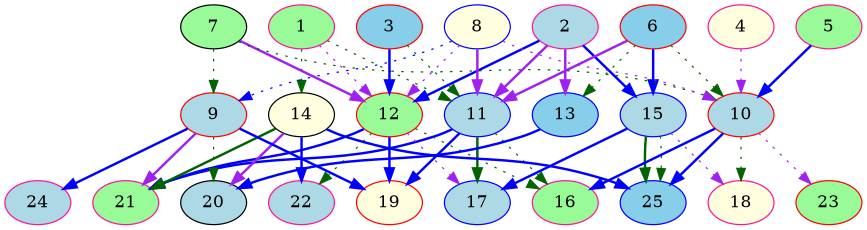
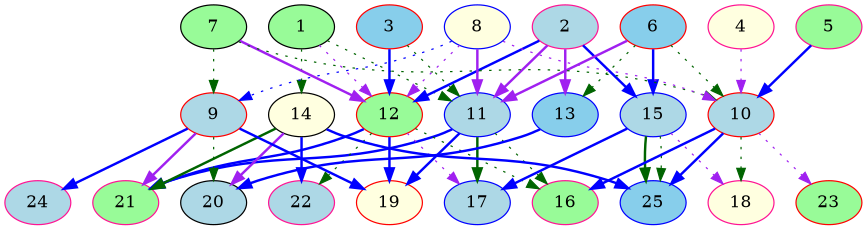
(302, 27) -> (302, 27)
